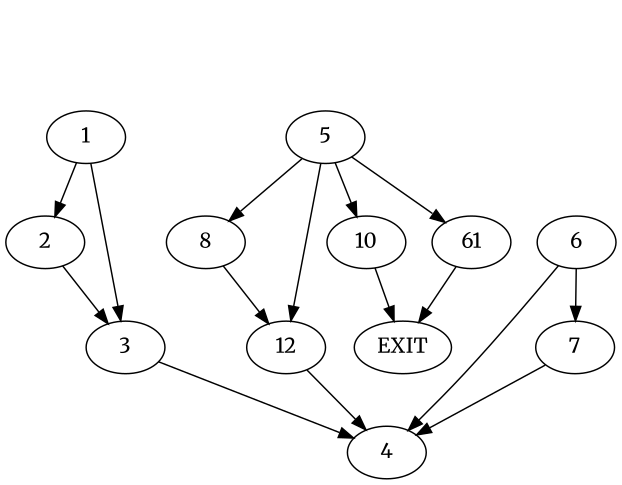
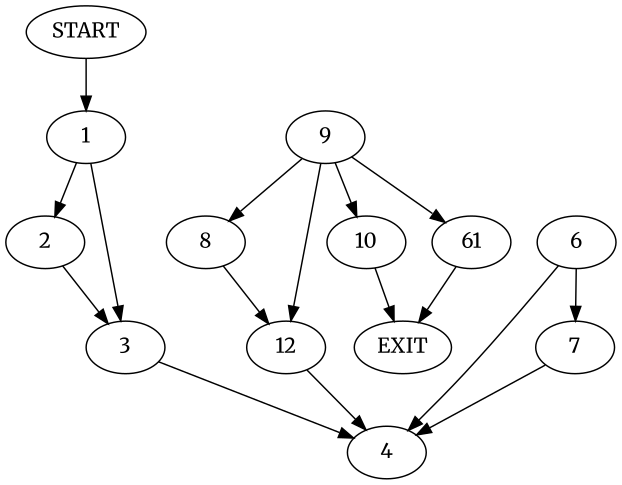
none -> (86, 32)
(326, 137) -> (326, 137)
